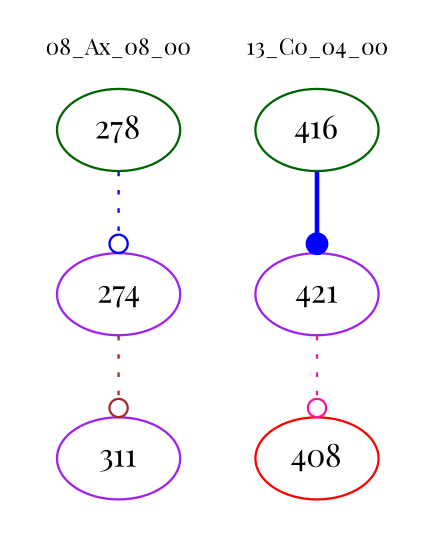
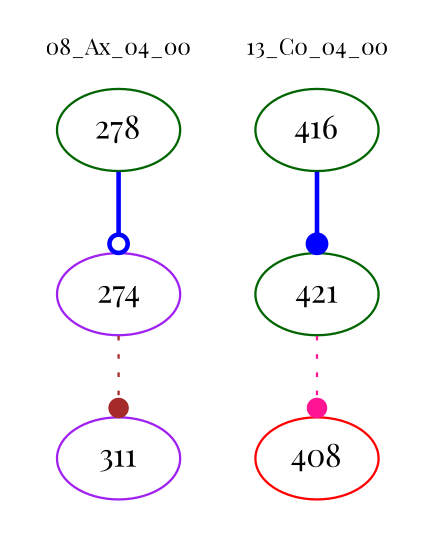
(119, 49) -> (119, 49)
(119, 203) -> (119, 203)
(317, 294) -> (317, 294)
(119, 367) -> (119, 367)
(317, 367) -> (317, 367)
